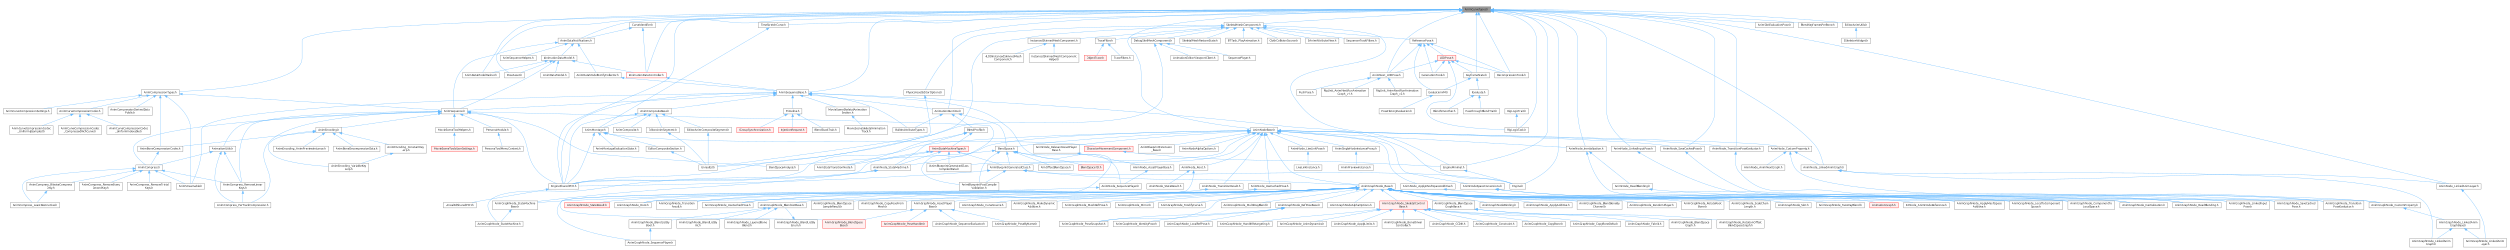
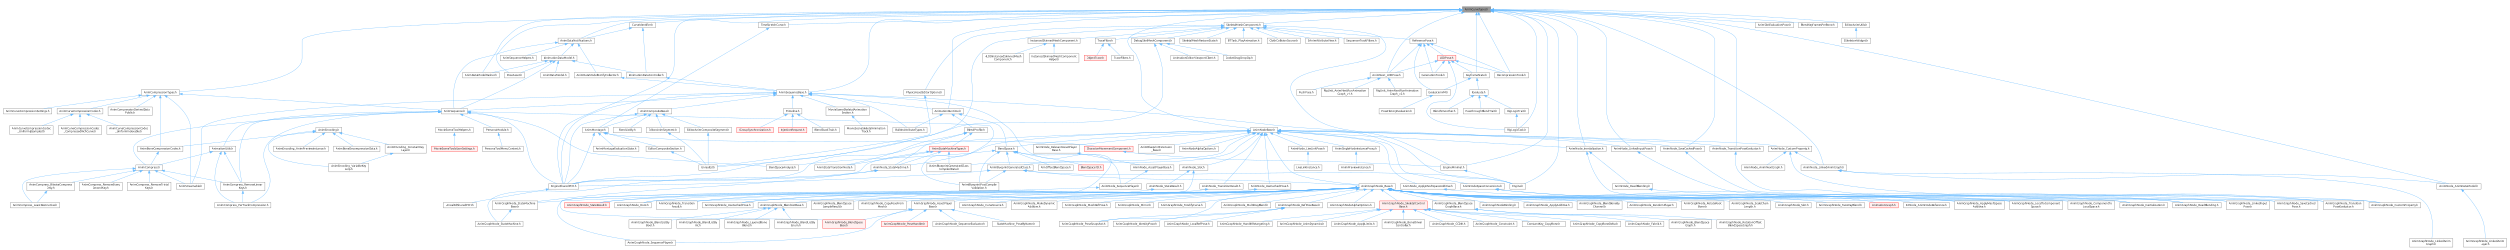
(1037, 12) -> none
(1239, 58) -> (1239, 58)
(646, 75) -> (646, 75)
none -> (1499, 102)
(390, 121) -> none
(454, 122) -> none
(627, 130) -> (627, 130)
none -> (1451, 134)
(406, 149) -> (406, 149)
(981, 159) -> none
(1194, 168) -> (1194, 168)
(2459, 186) -> (2459, 186)
none -> (876, 197)
(1729, 197) -> none
(789, 212) -> (788, 215)
(1016, 224) -> (1016, 224)
(1544, 224) -> (1544, 224)
(2458, 224) -> none
(650, 236) -> (795, 239)
